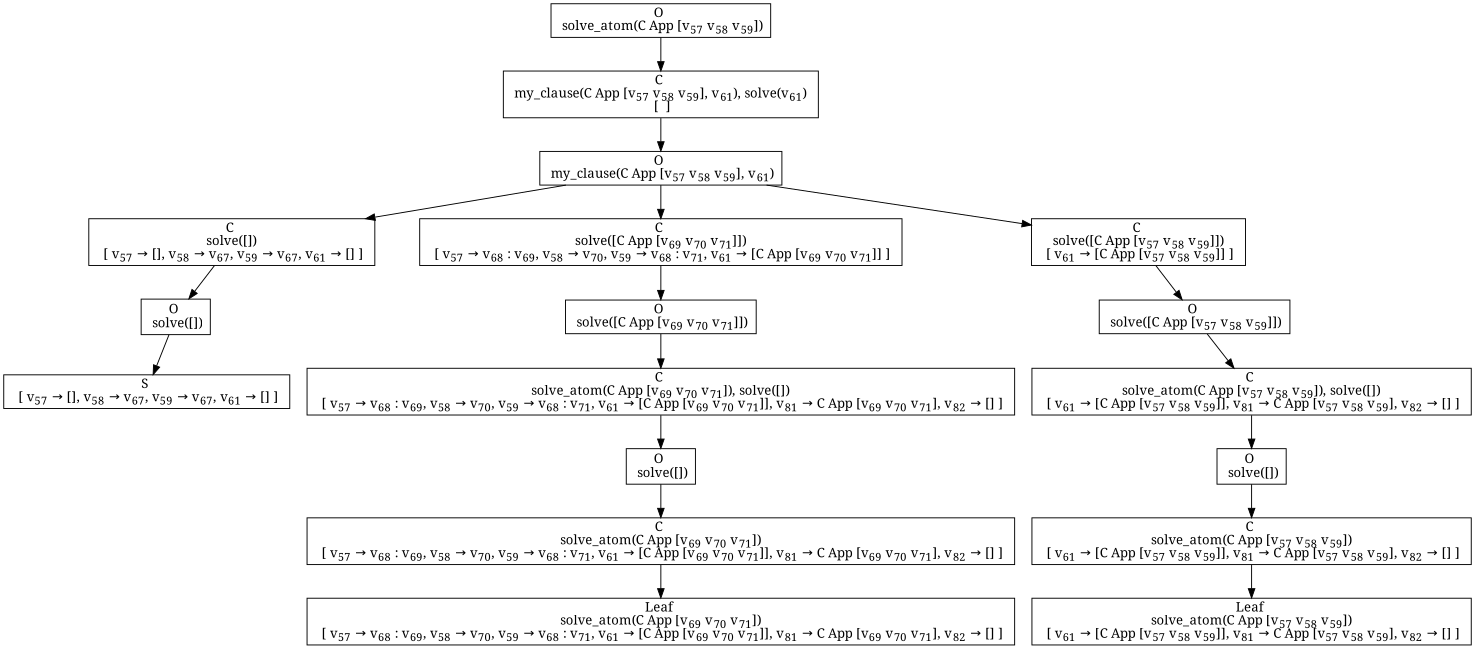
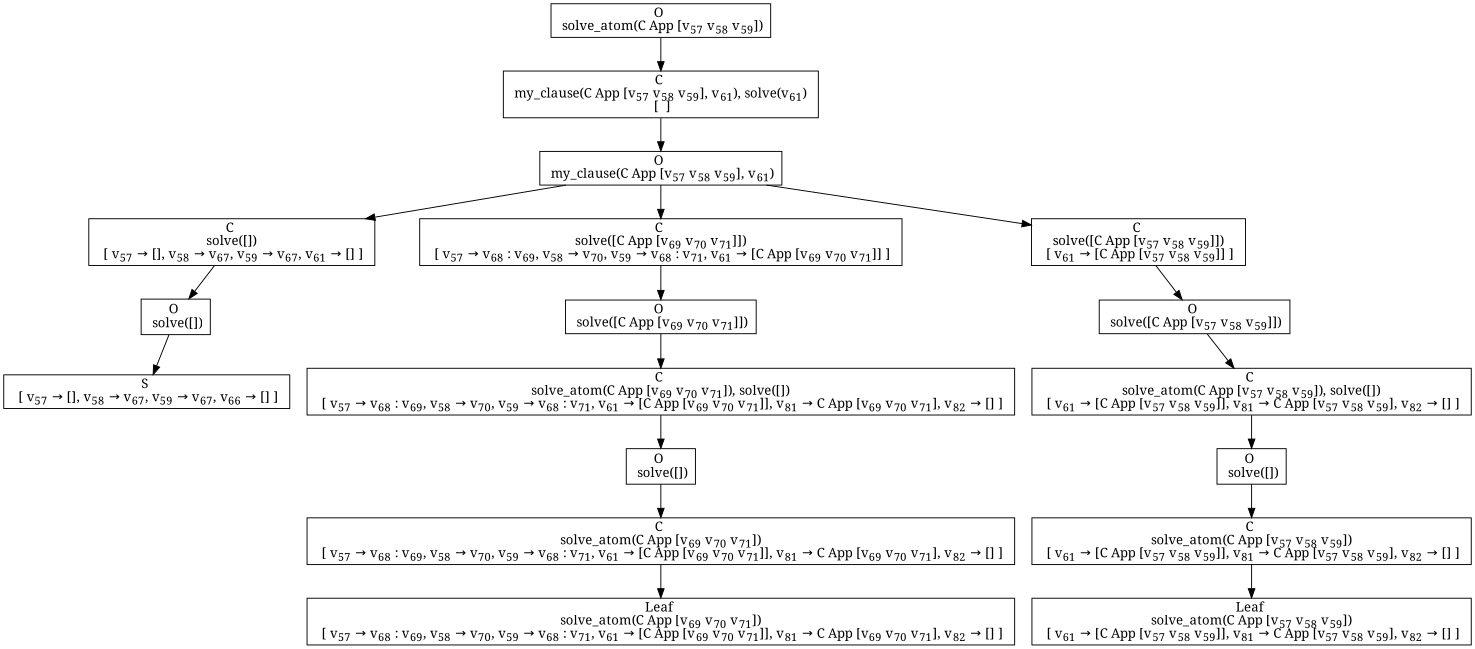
(235, 397) -> (235, 397)
